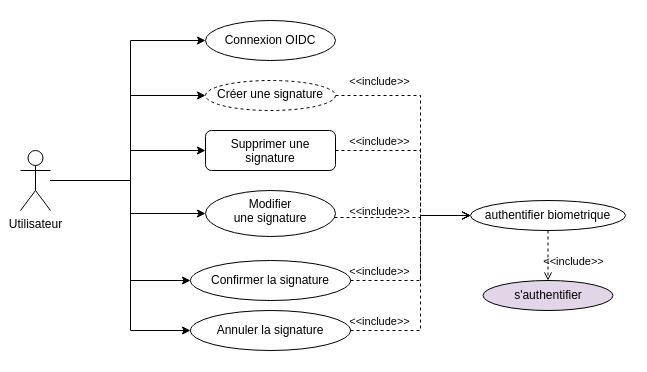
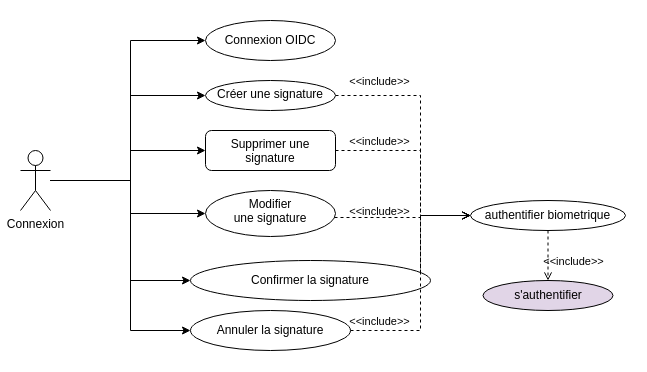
(271, 96) -> (271, 96)
(36, 225) -> (36, 225)
(271, 281) -> (311, 281)
